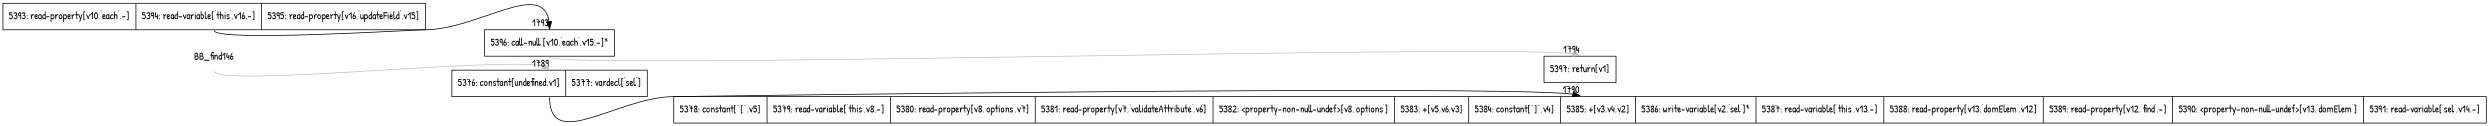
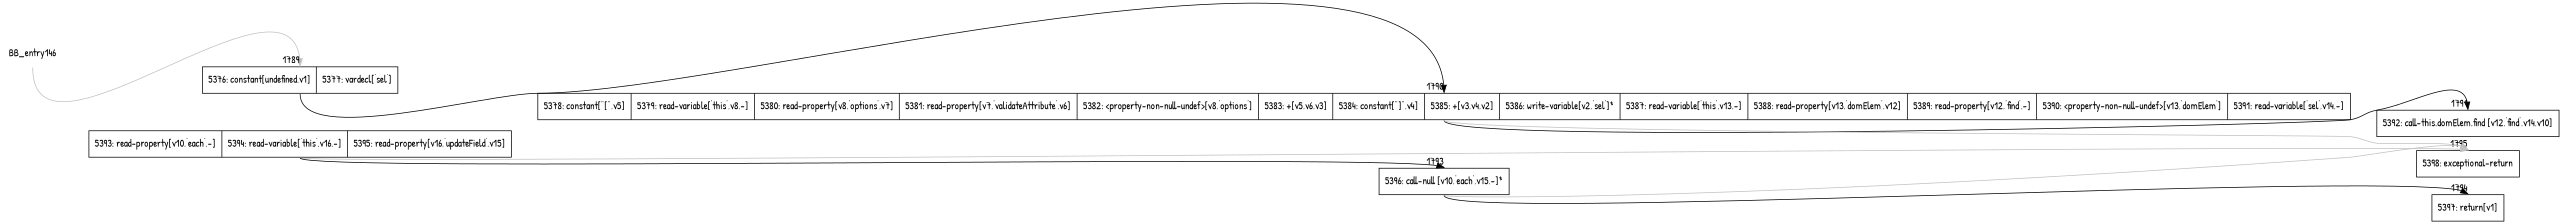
(1061, 56) -> (1953, 195)
(214, 57) -> (33, 54)
none -> (2468, 123)
none -> (2468, 164)
